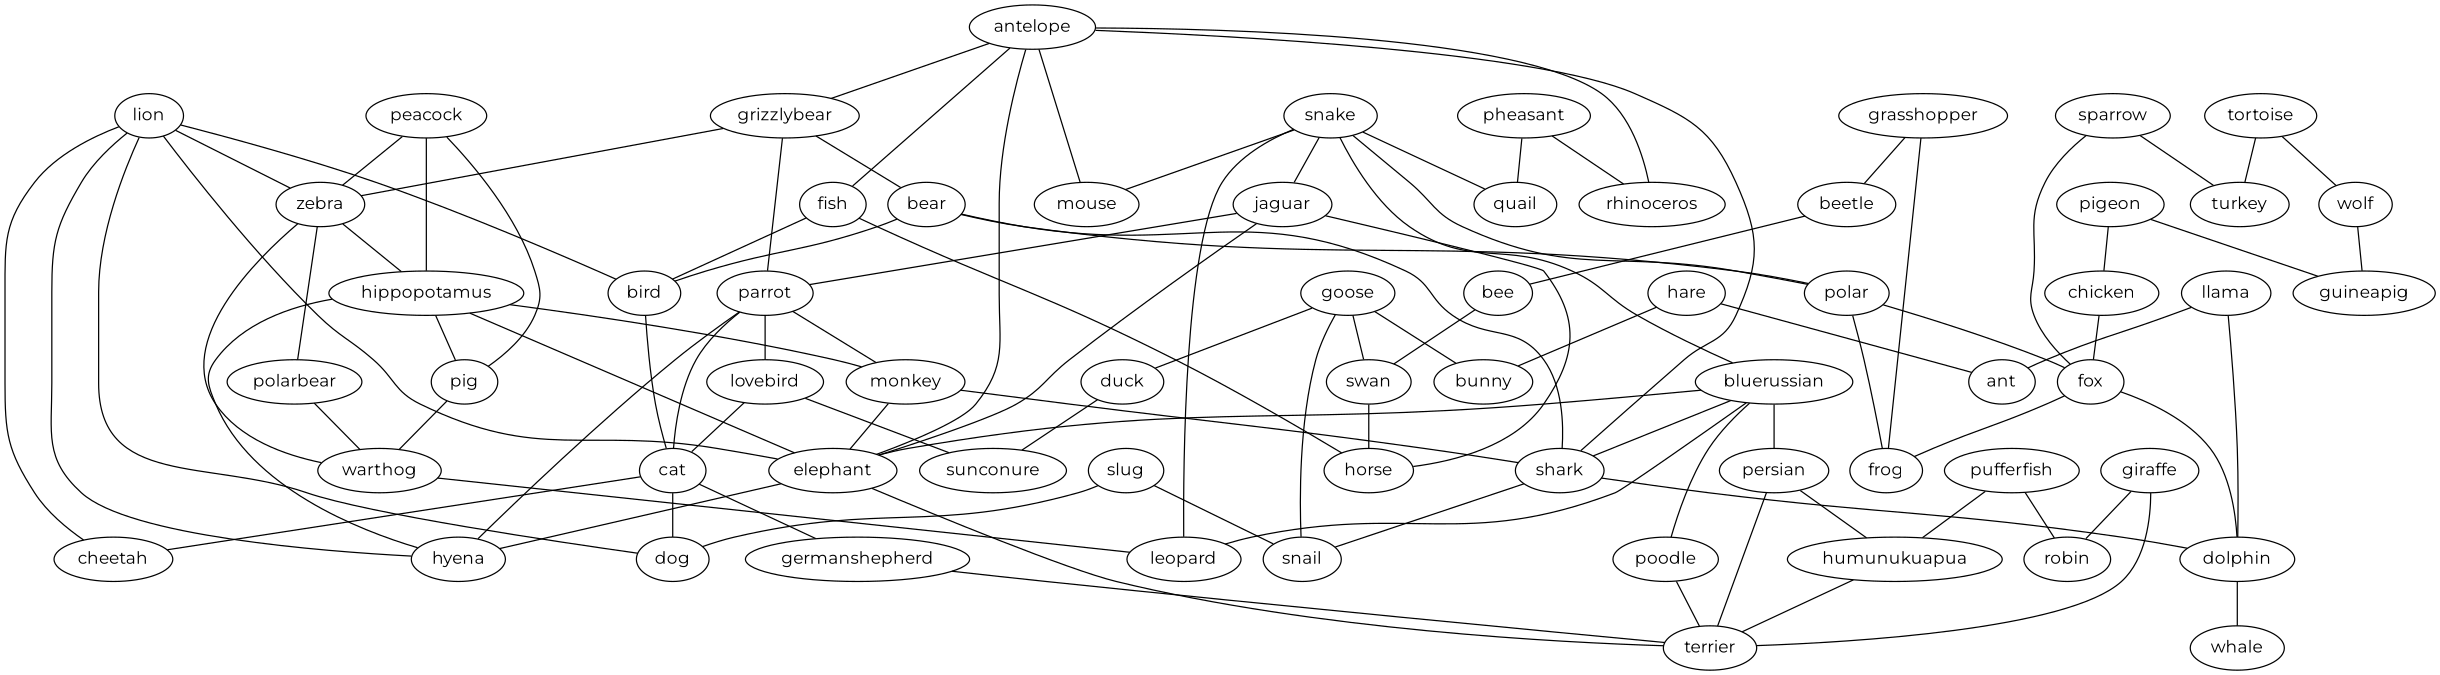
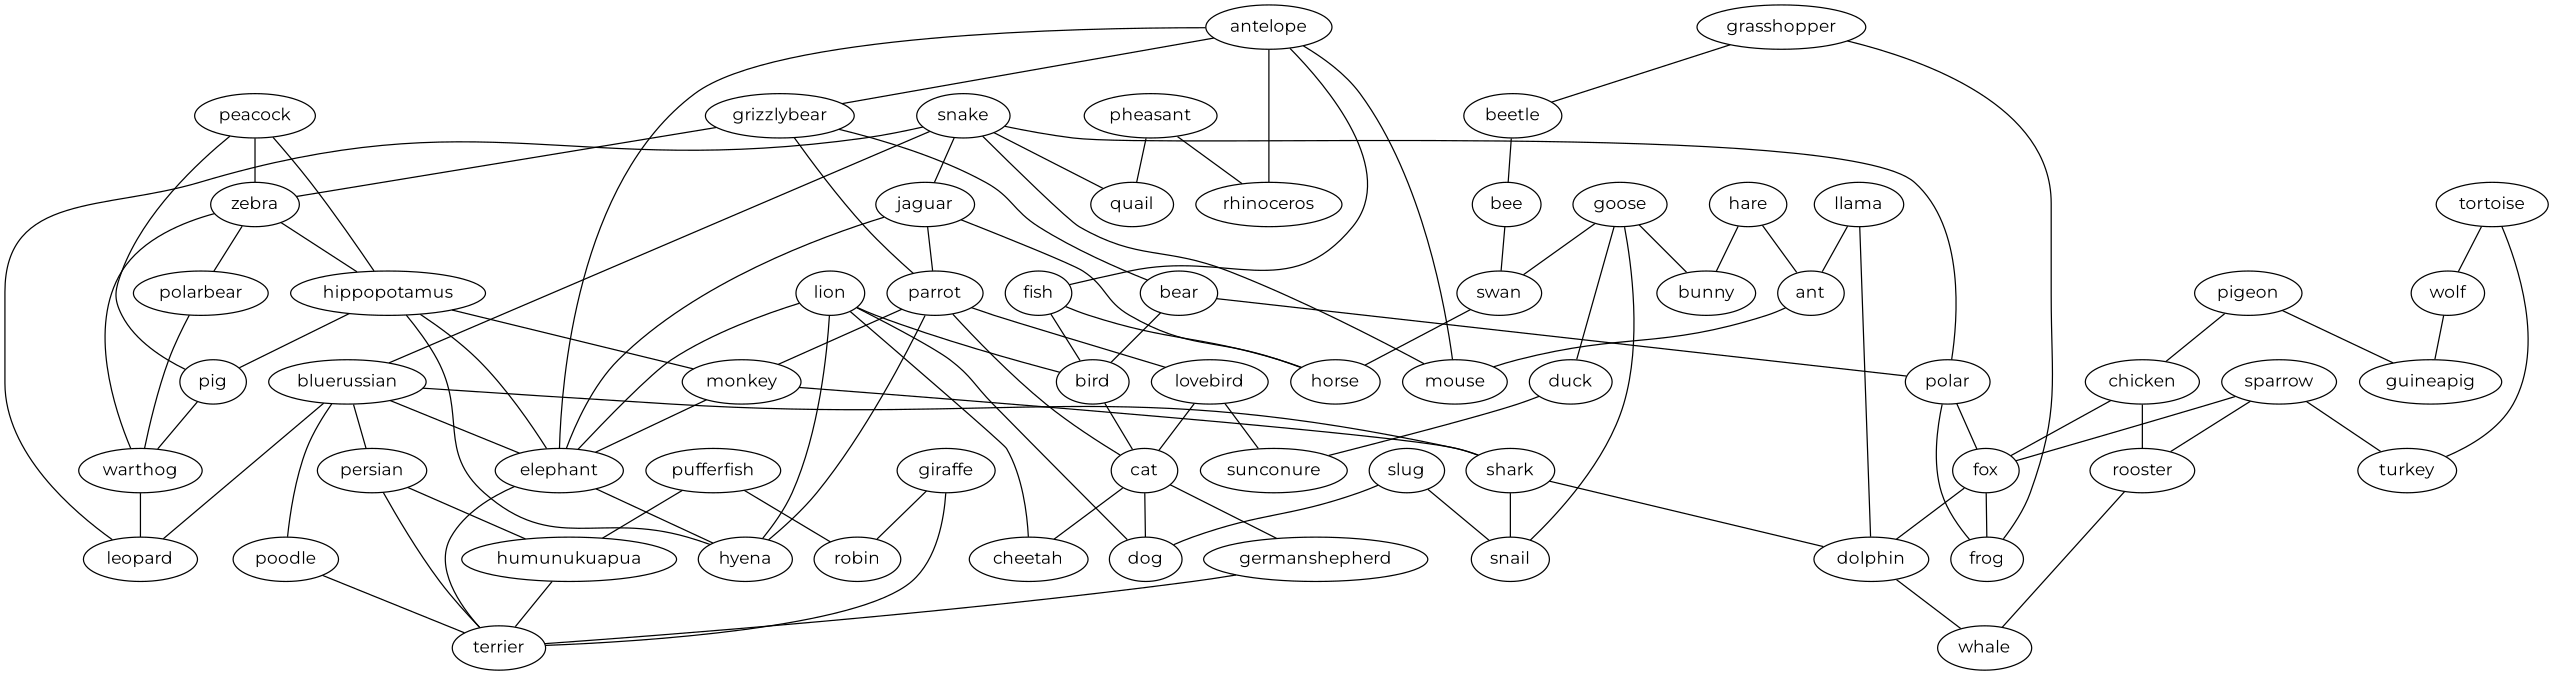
(1607, 84) -> none
(233, 159) -> none
(1316, 240) -> none
none -> (1648, 339)
none -> (2142, 471)
